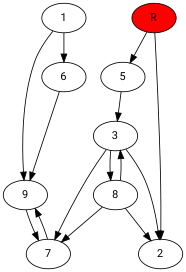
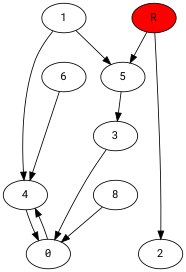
(64, 44) -> (90, 45)
(110, 161) -> none
(121, 170) -> none
(148, 188) -> none
(25, 195) -> (25, 195)
(136, 221) -> none
(48, 254) -> (48, 254)
